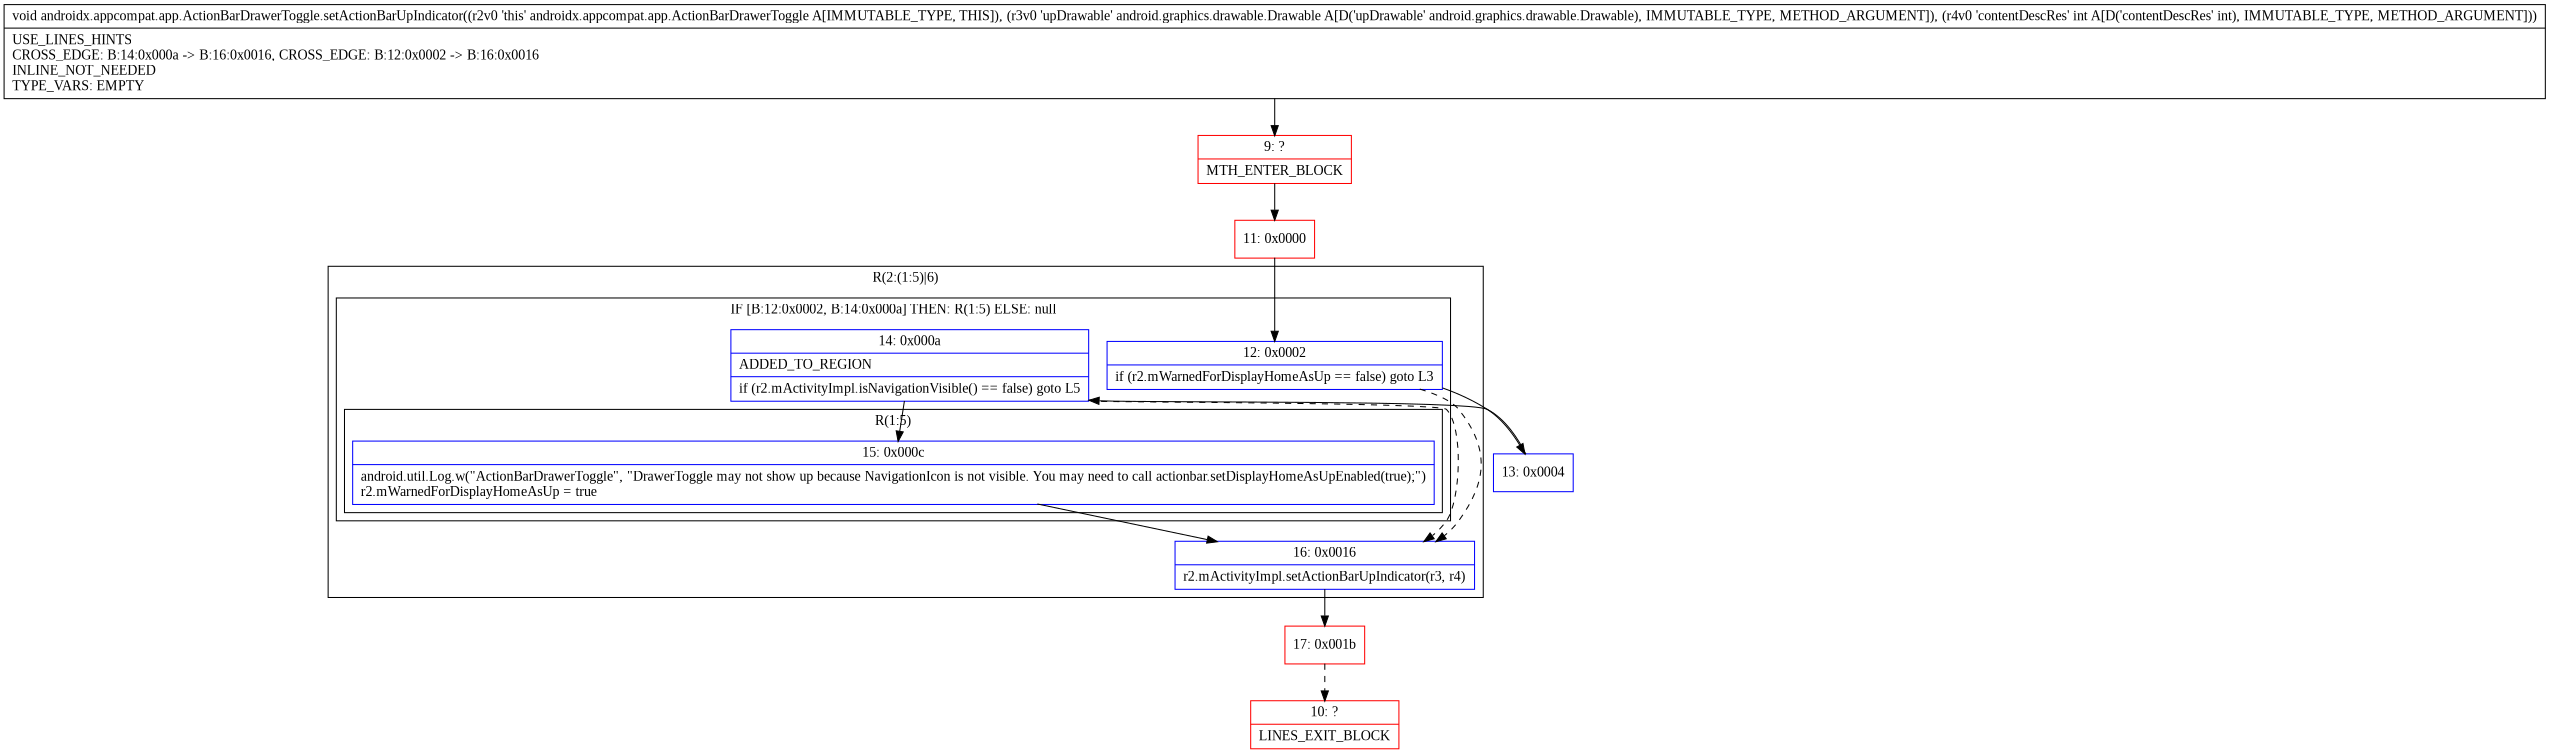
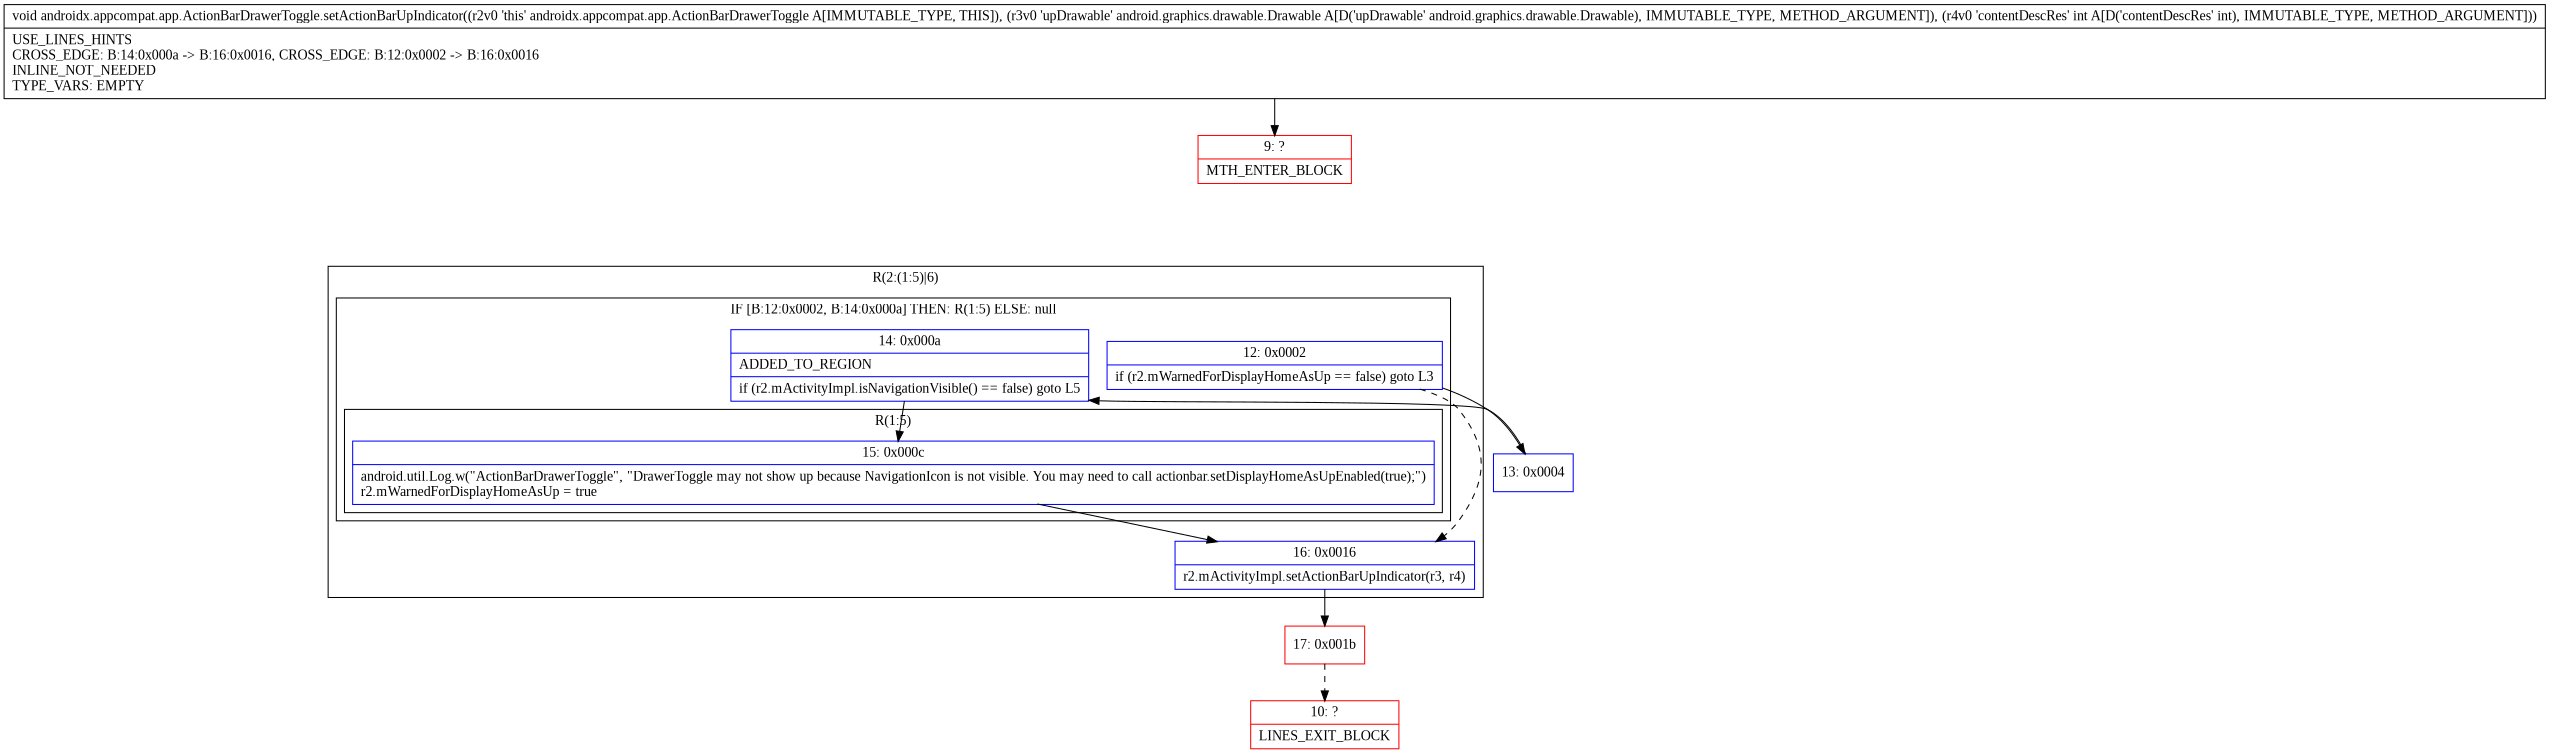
(1275, 239) -> none
(1336, 404) -> none
